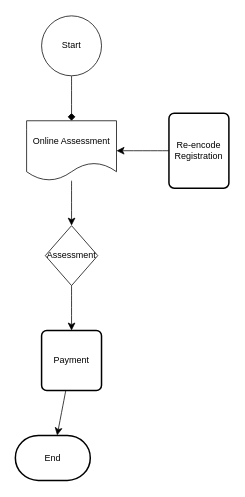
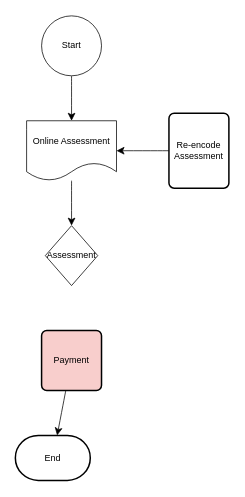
(72, 112) -> (72, 112)
(199, 150) -> (199, 150)
(72, 305) -> none
(72, 360) -> (72, 360)
